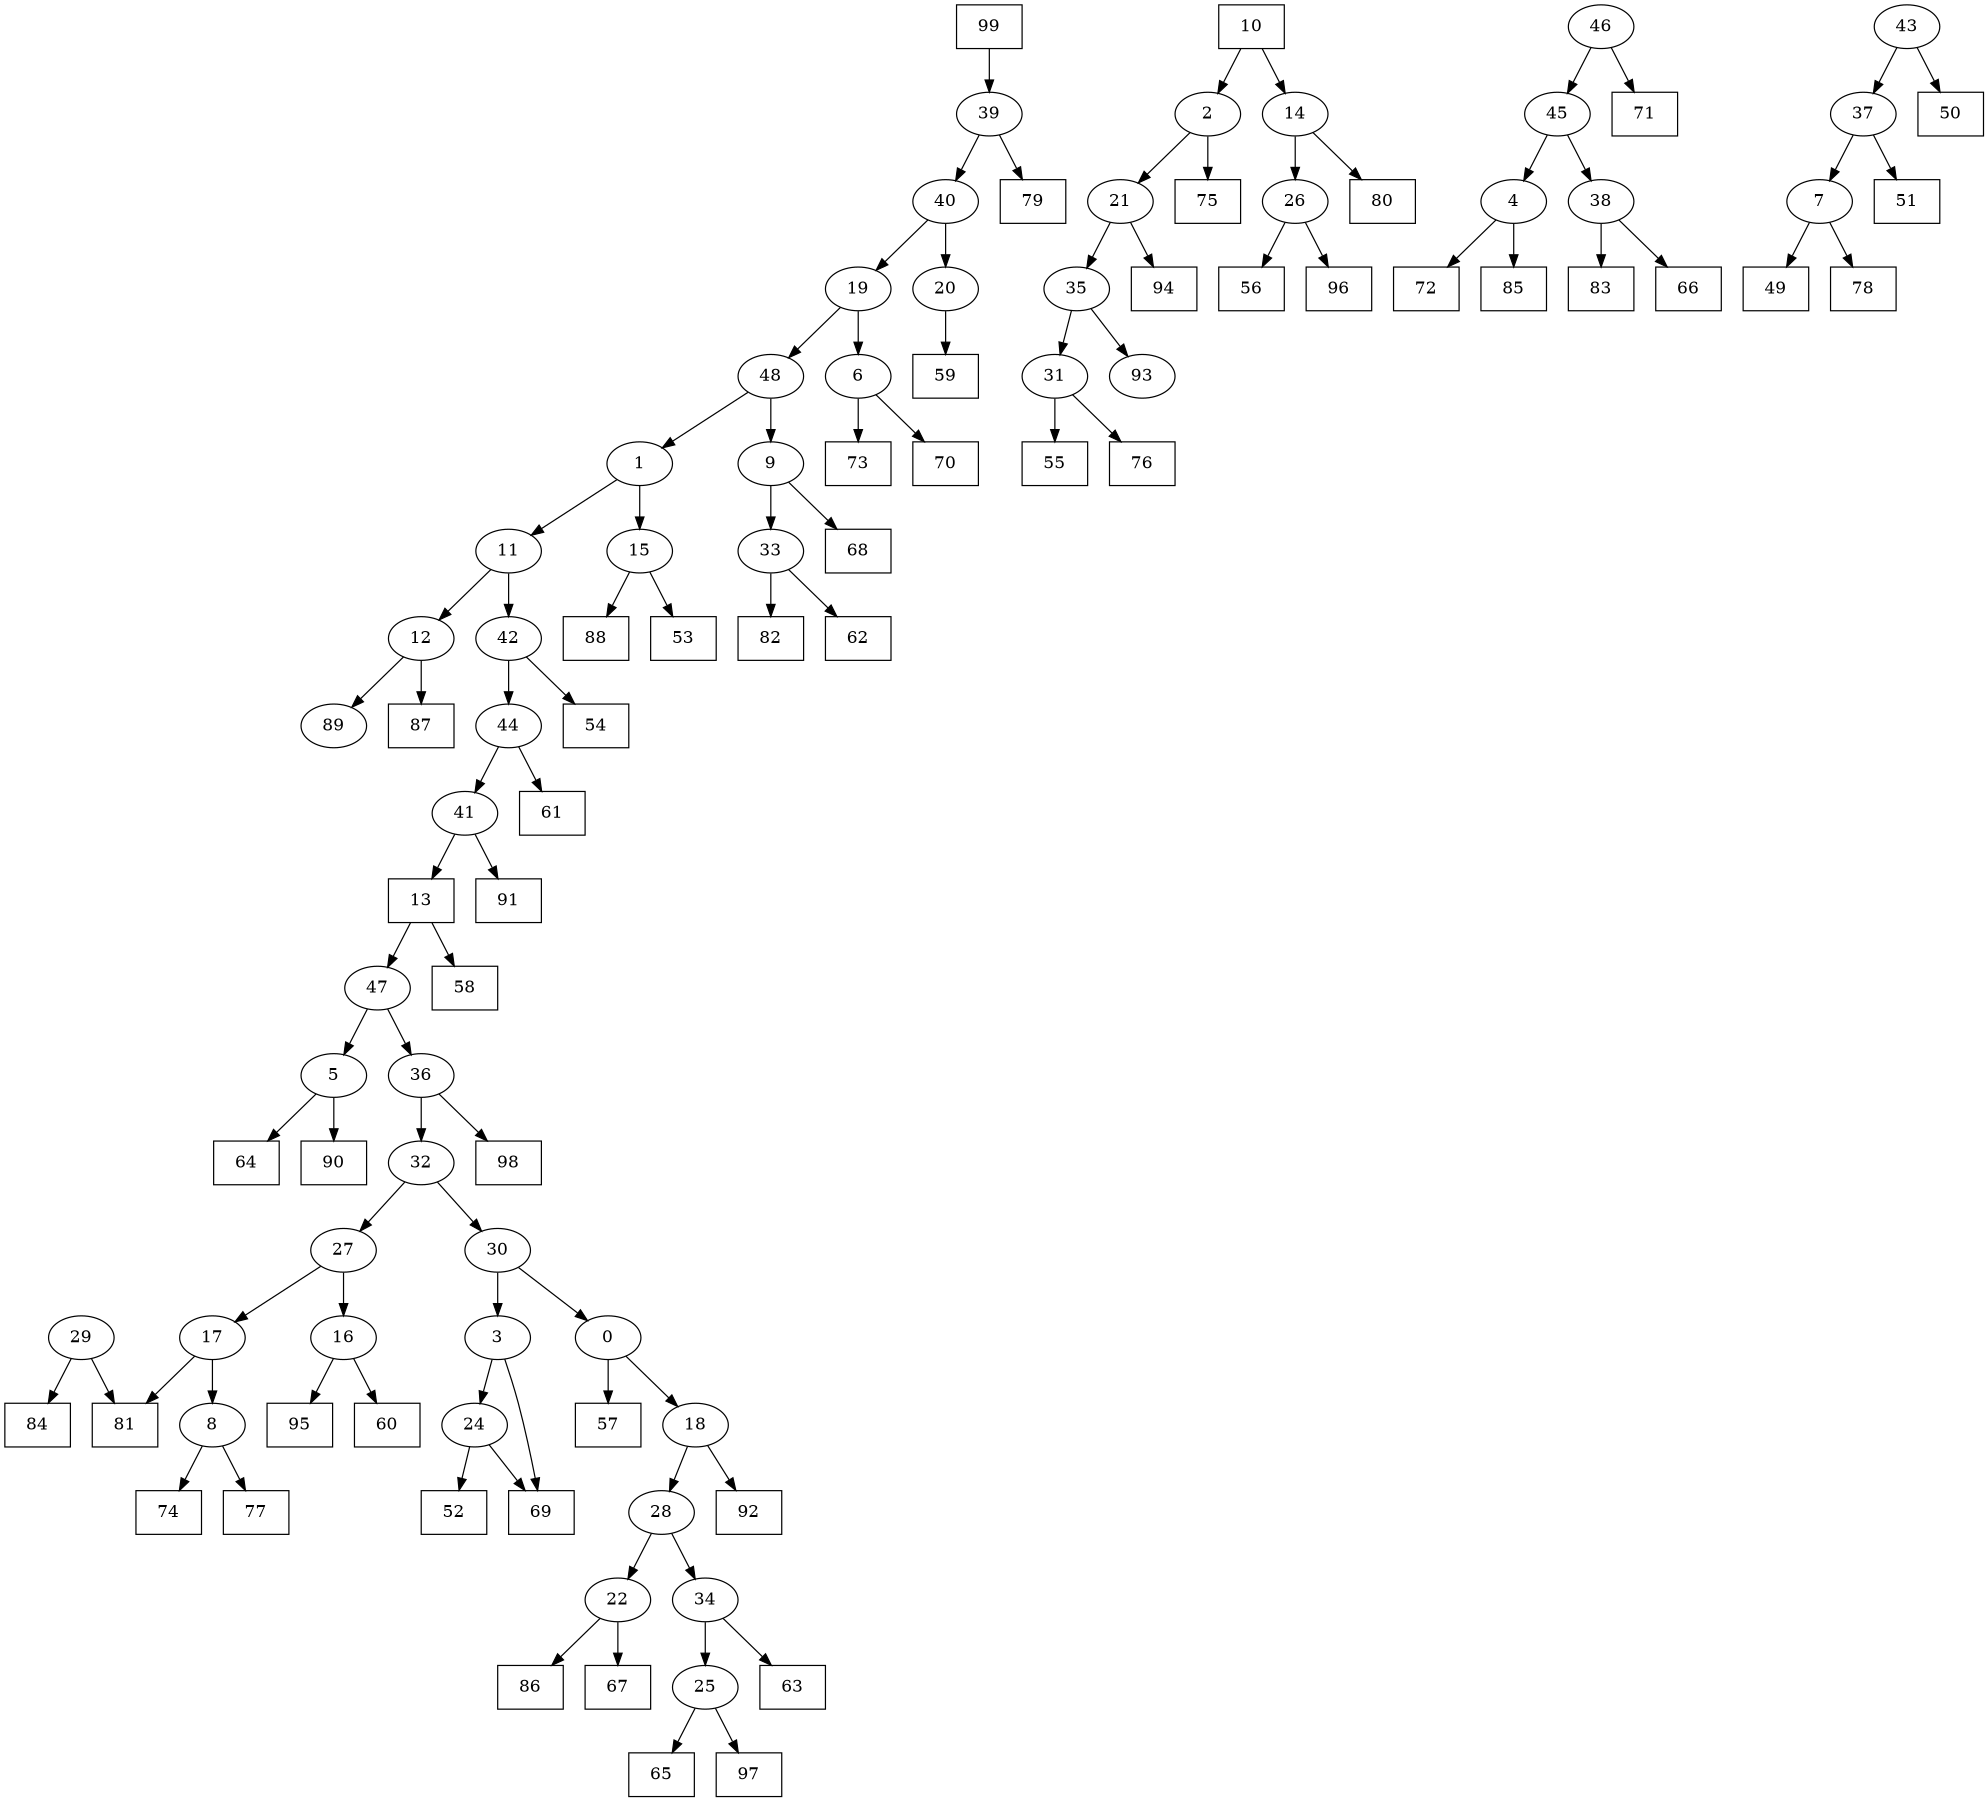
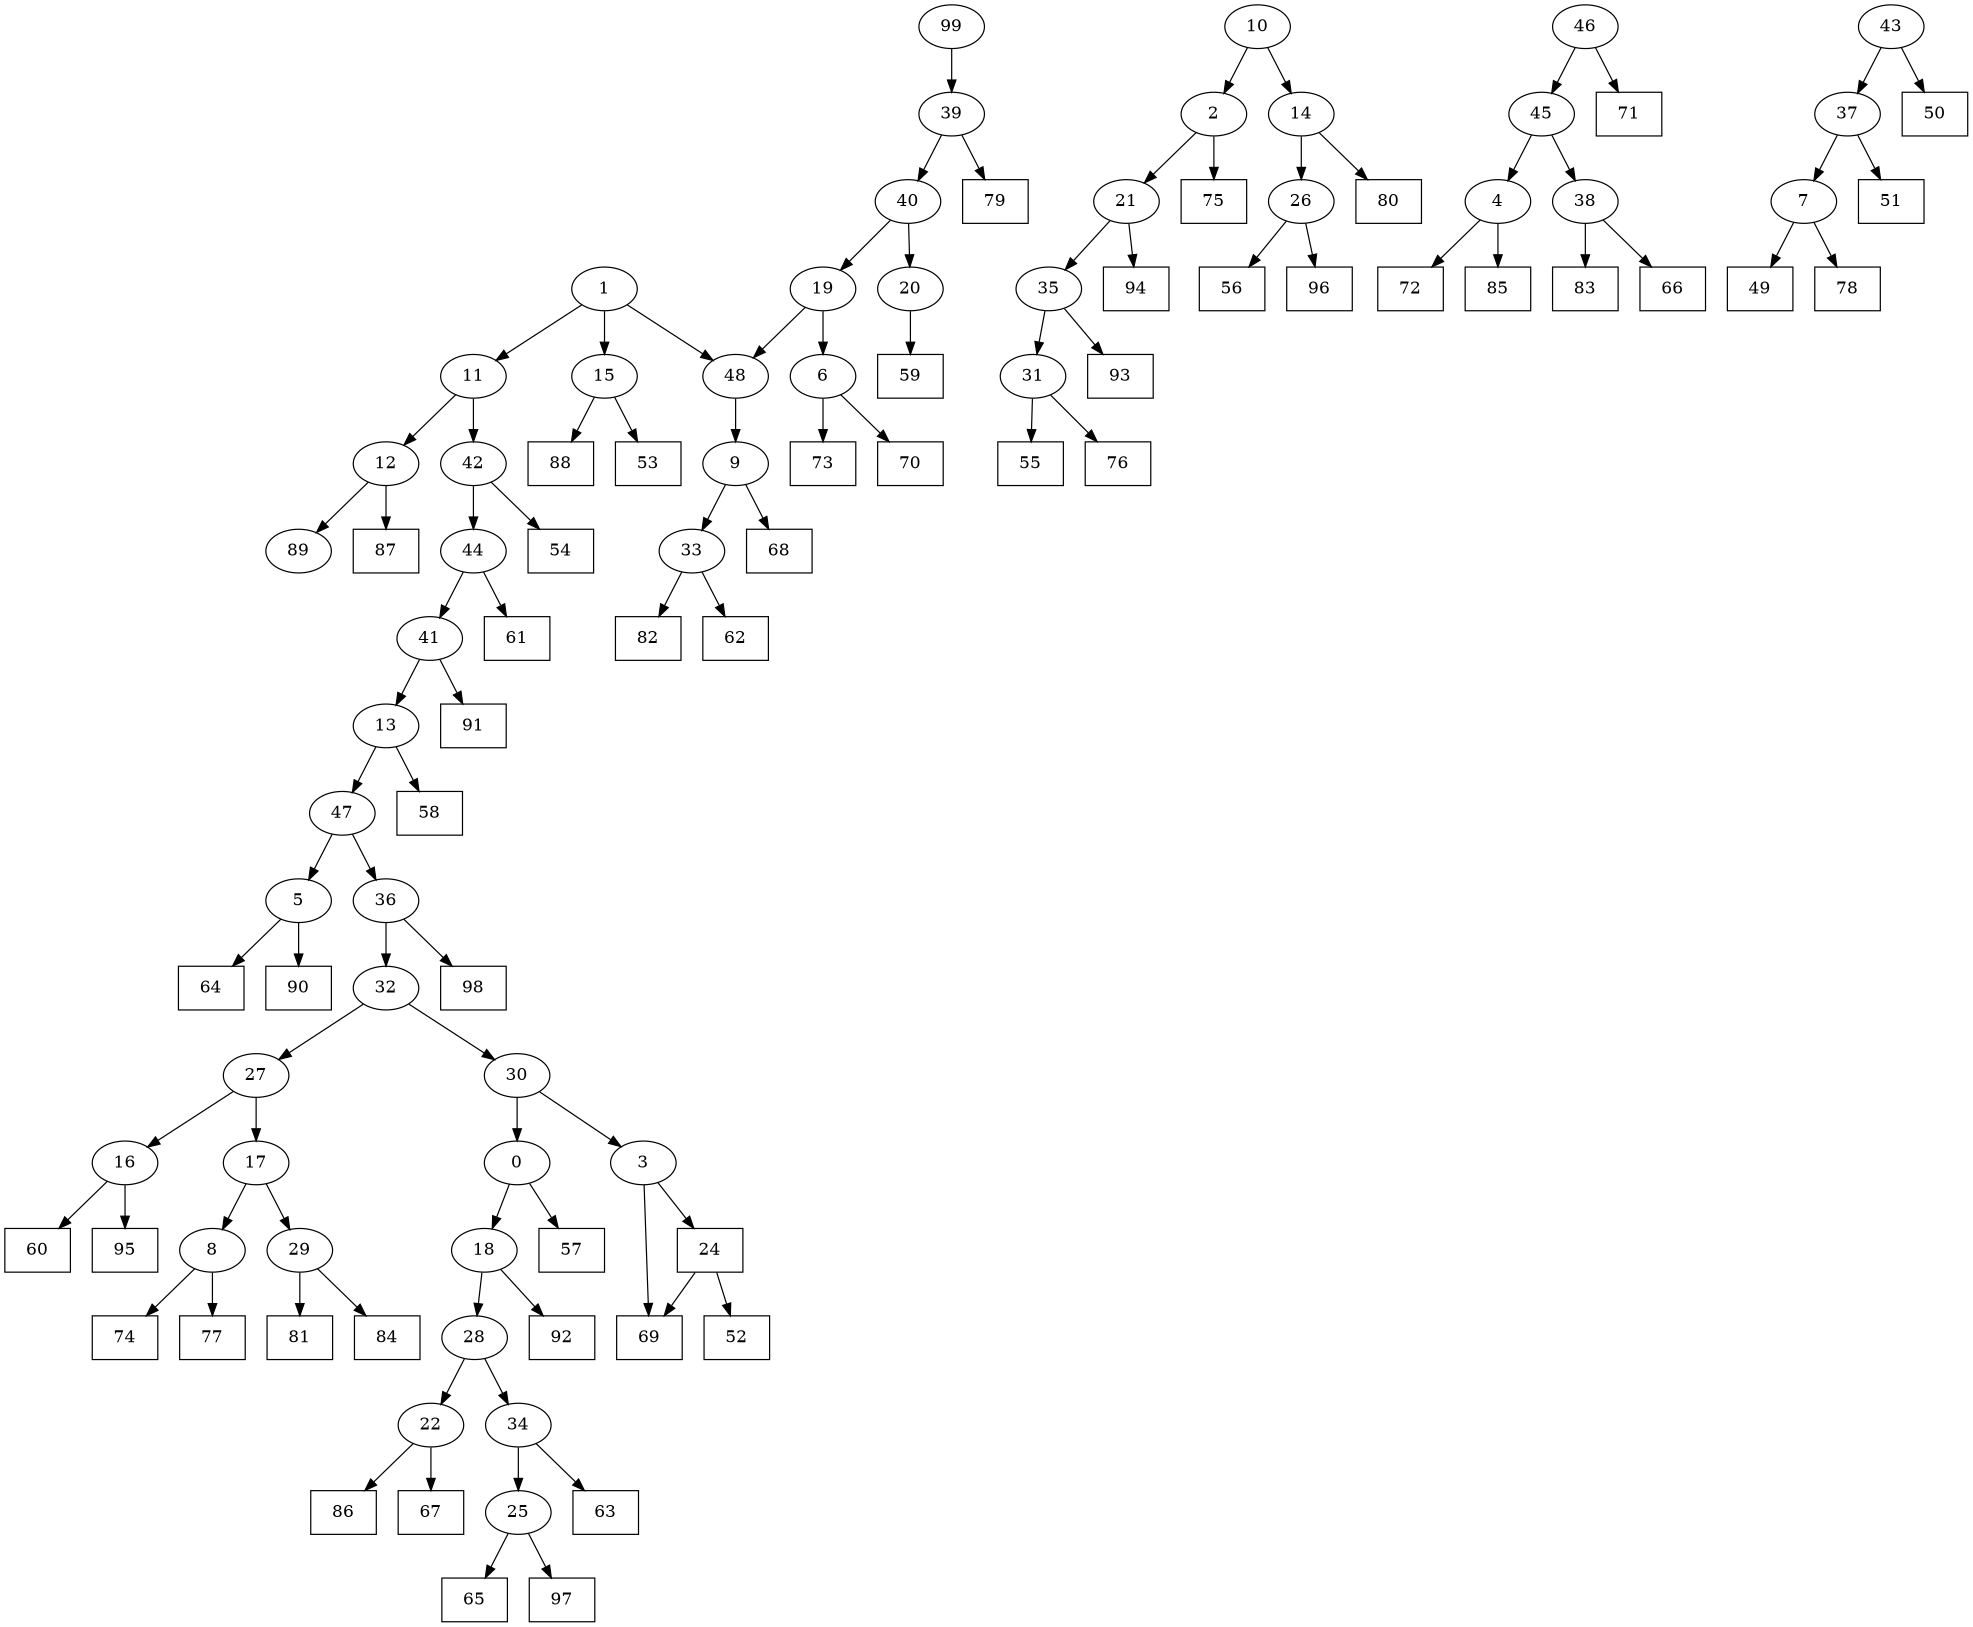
(989, 27) -> (952, 27)
(1252, 27) -> (1258, 27)
(1142, 376) -> (1120, 376)
(710, 417) -> (665, 329)
(421, 901) -> (386, 726)
(175, 1375) -> (275, 1201)
(475, 1425) -> (710, 1250)
